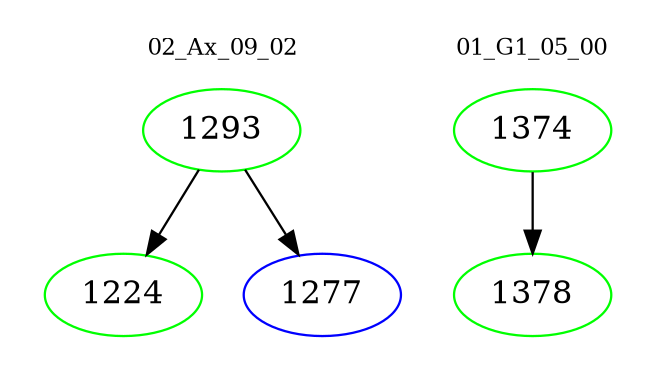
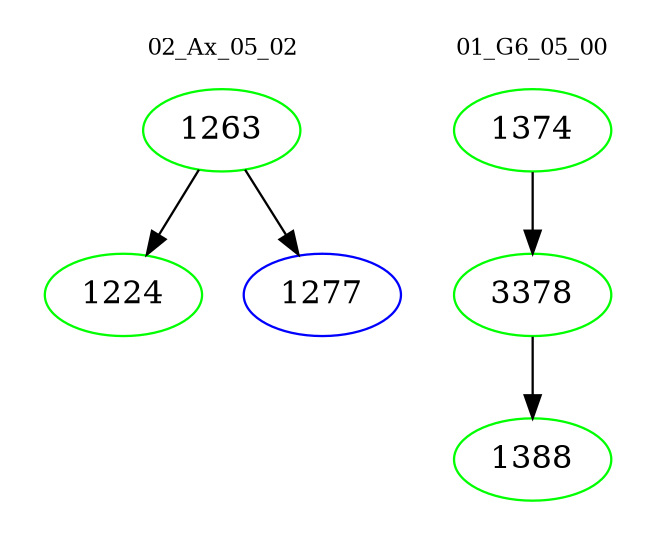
(223, 49) -> (223, 49)
(533, 49) -> (533, 49)
(222, 130) -> (222, 130)
(533, 295) -> (533, 295)
none -> (533, 460)
